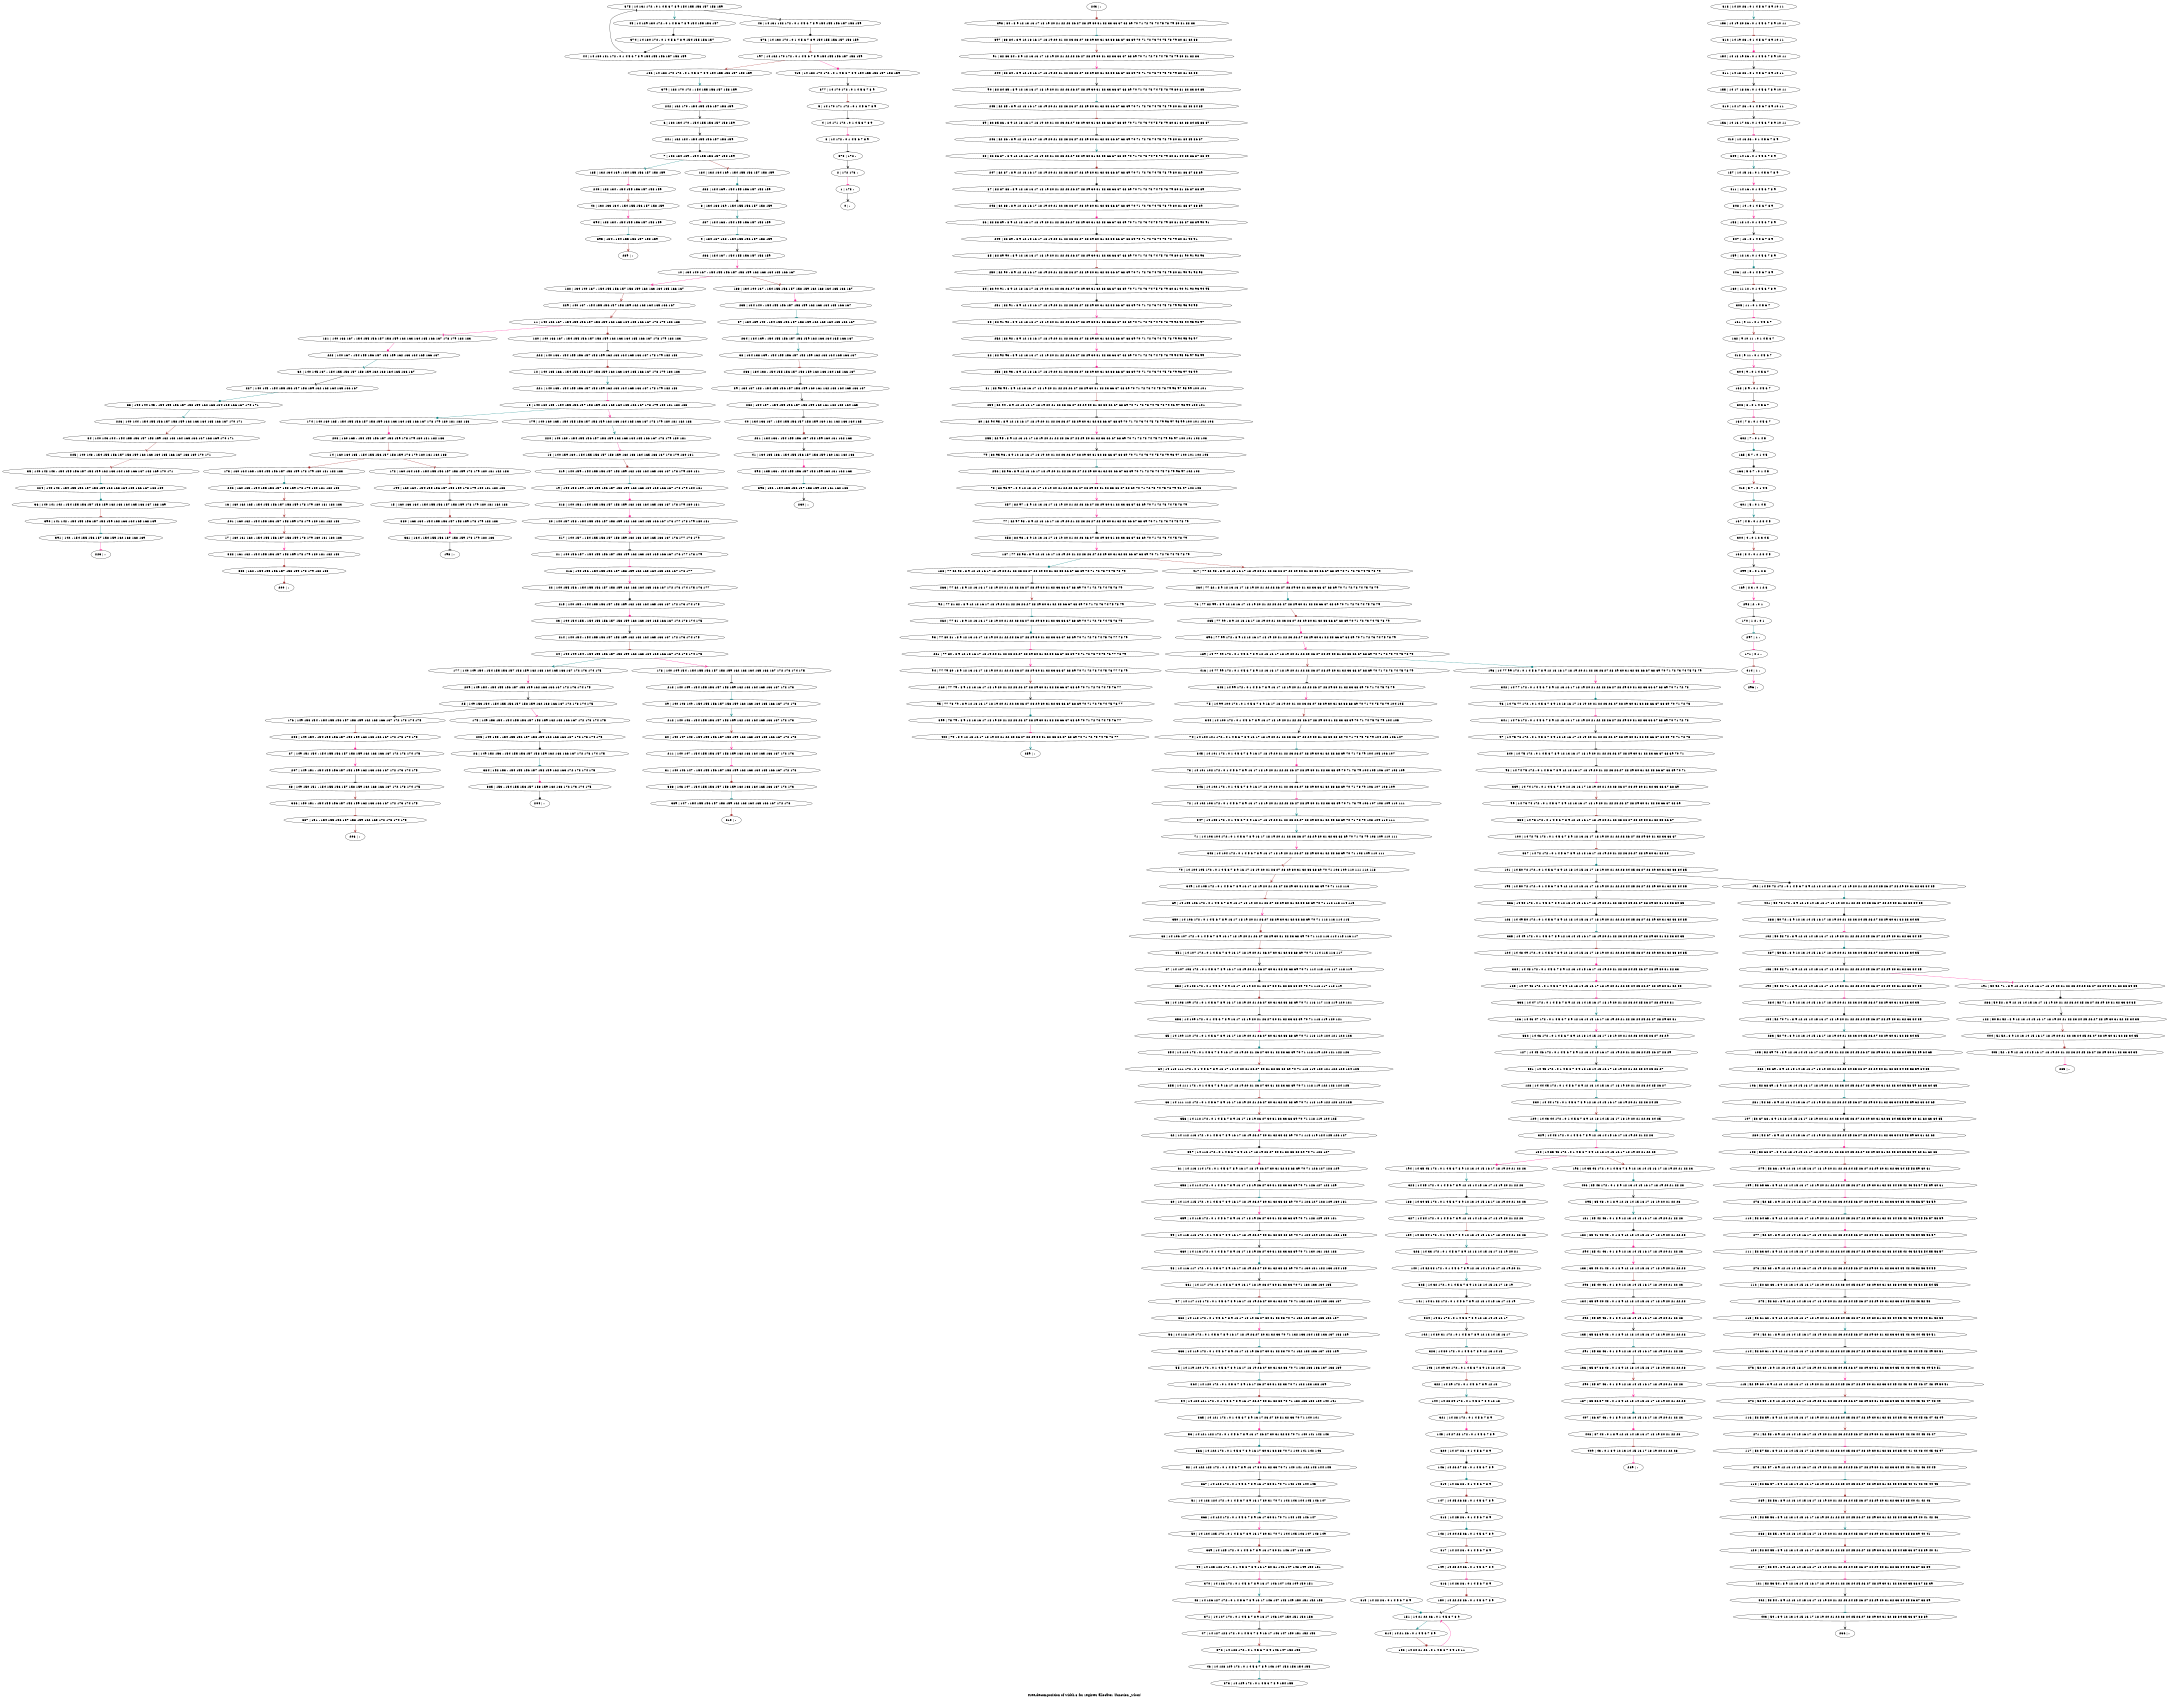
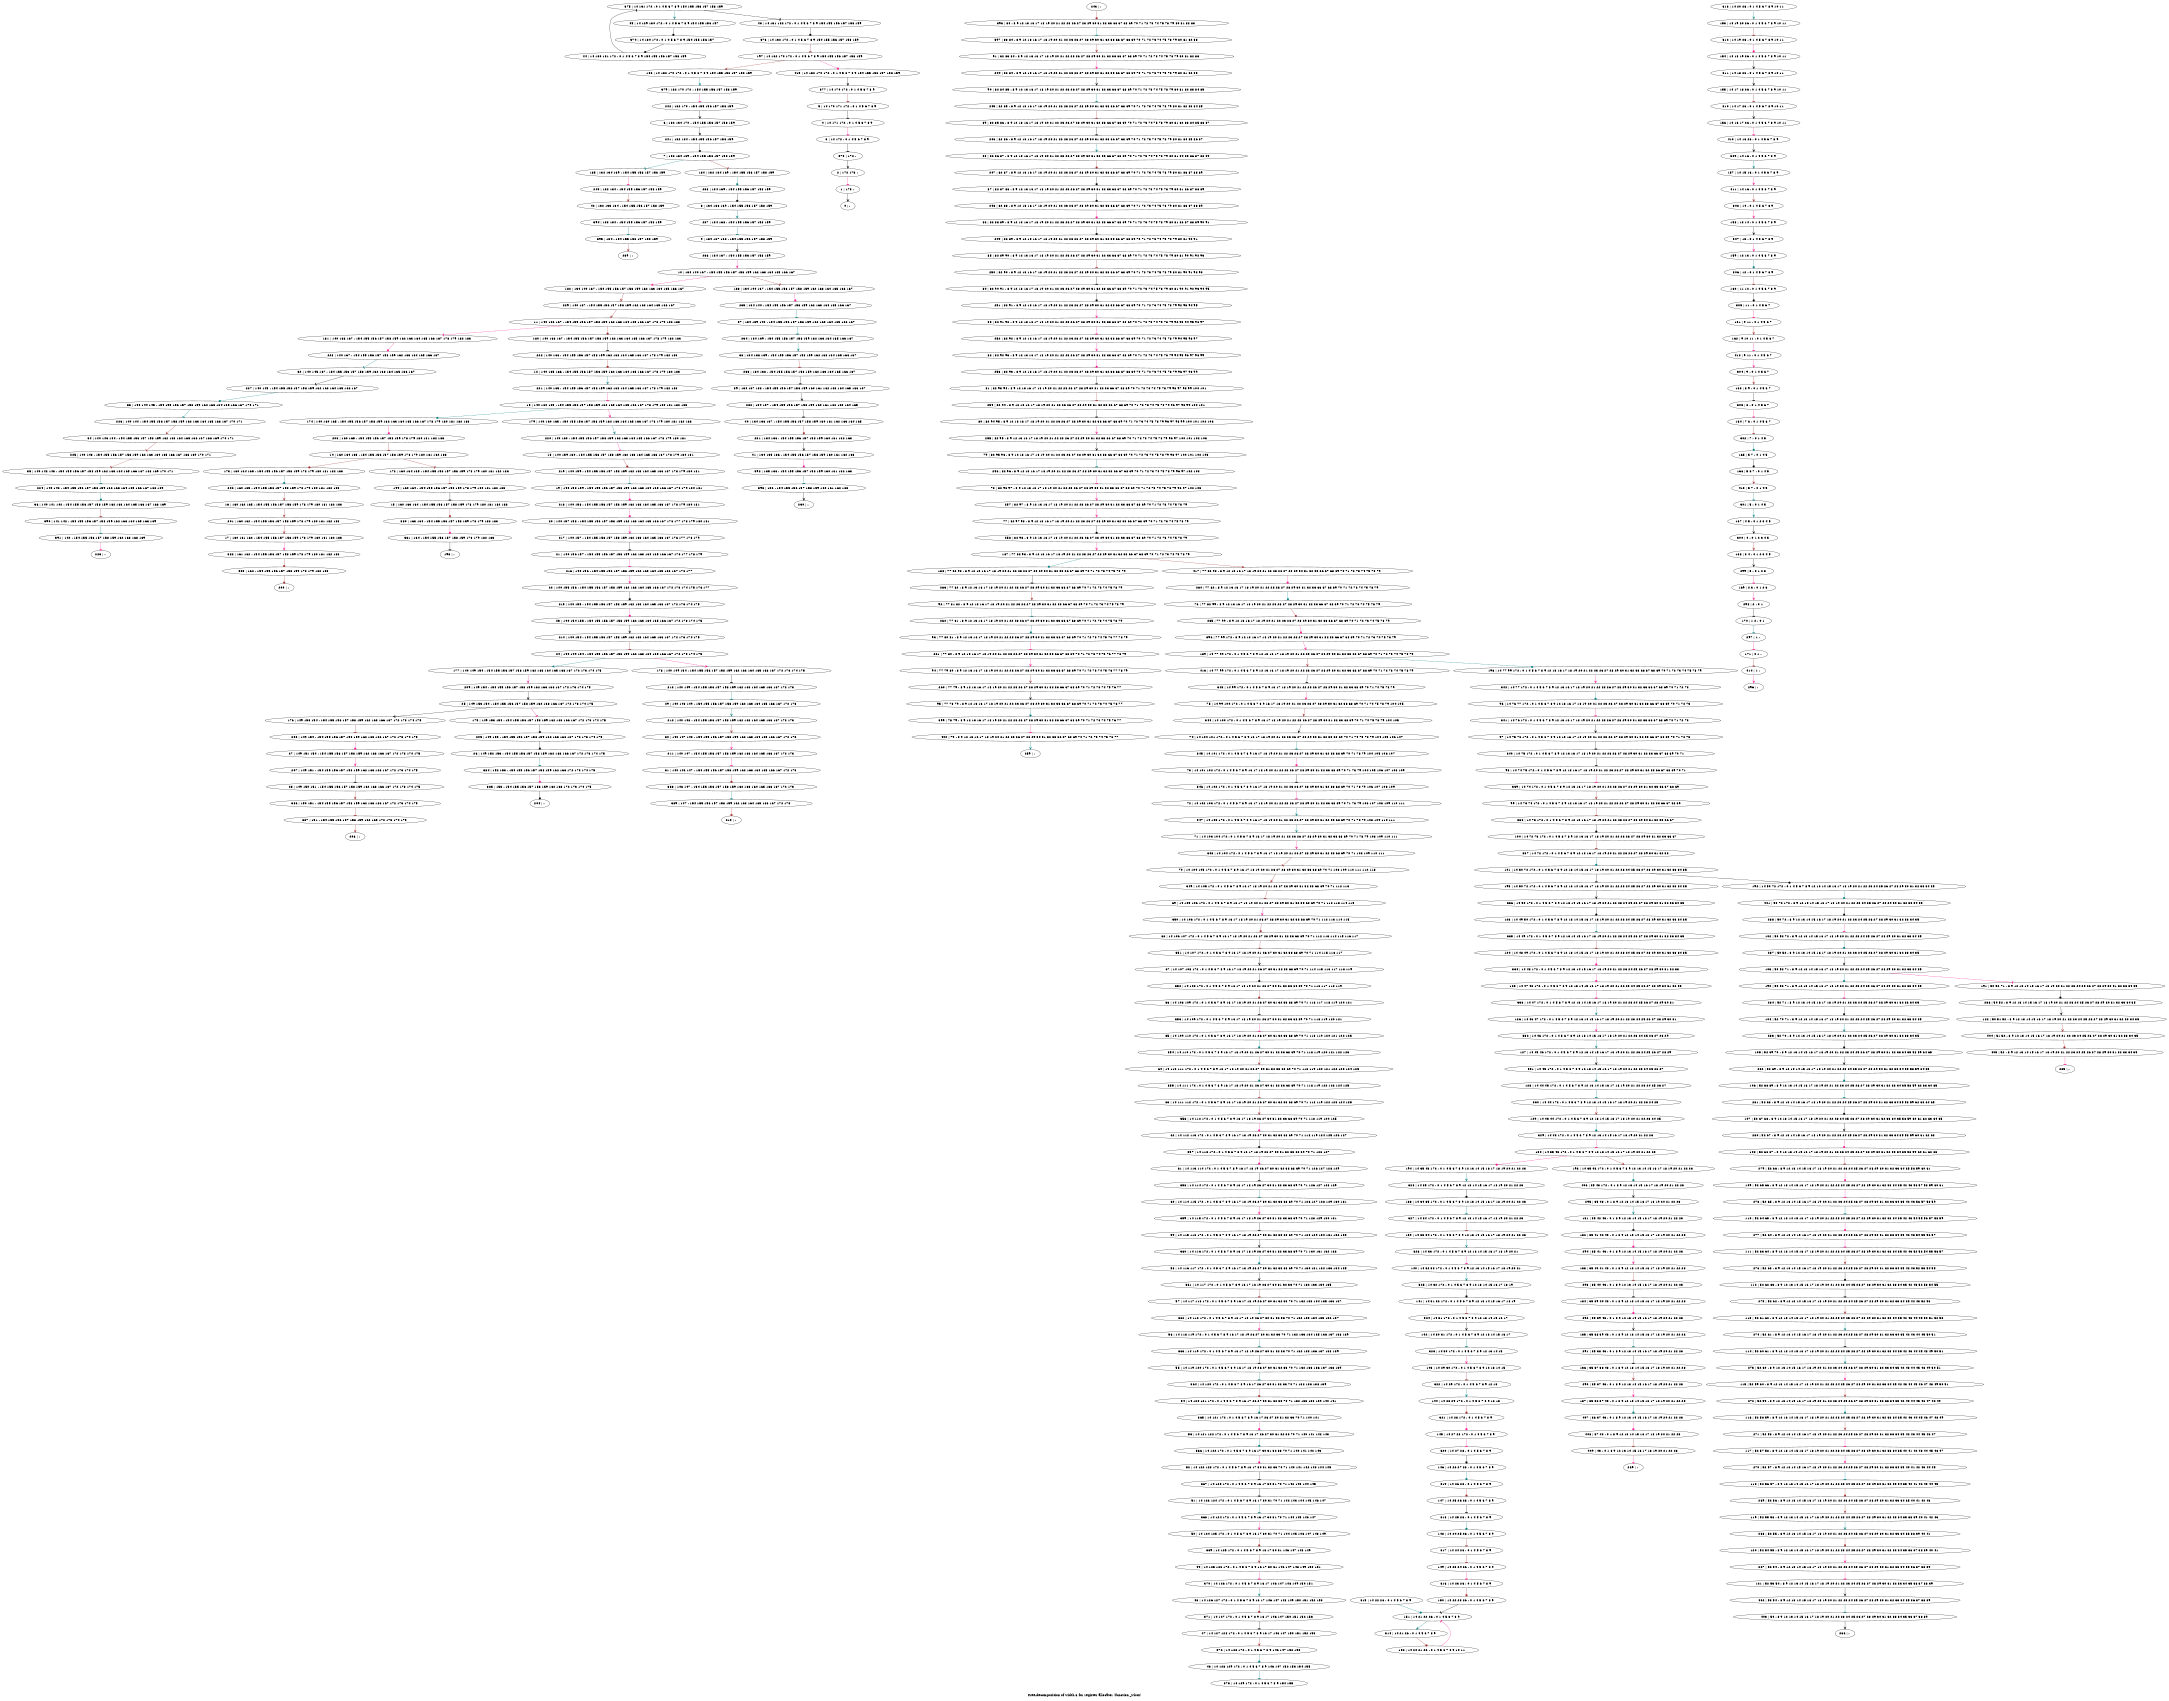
(628, 213) -> none
none -> (1466, 1442)
